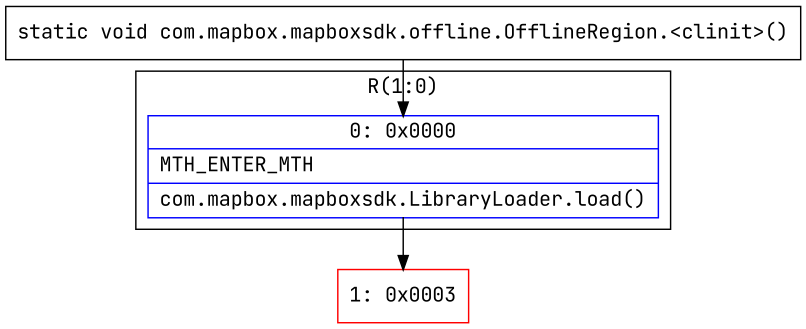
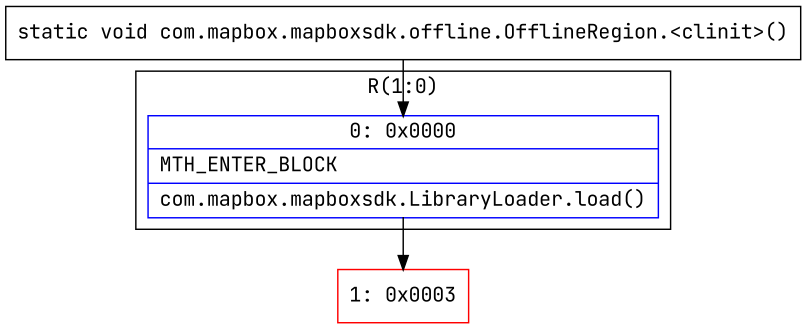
(237, 165) -> (249, 165)
